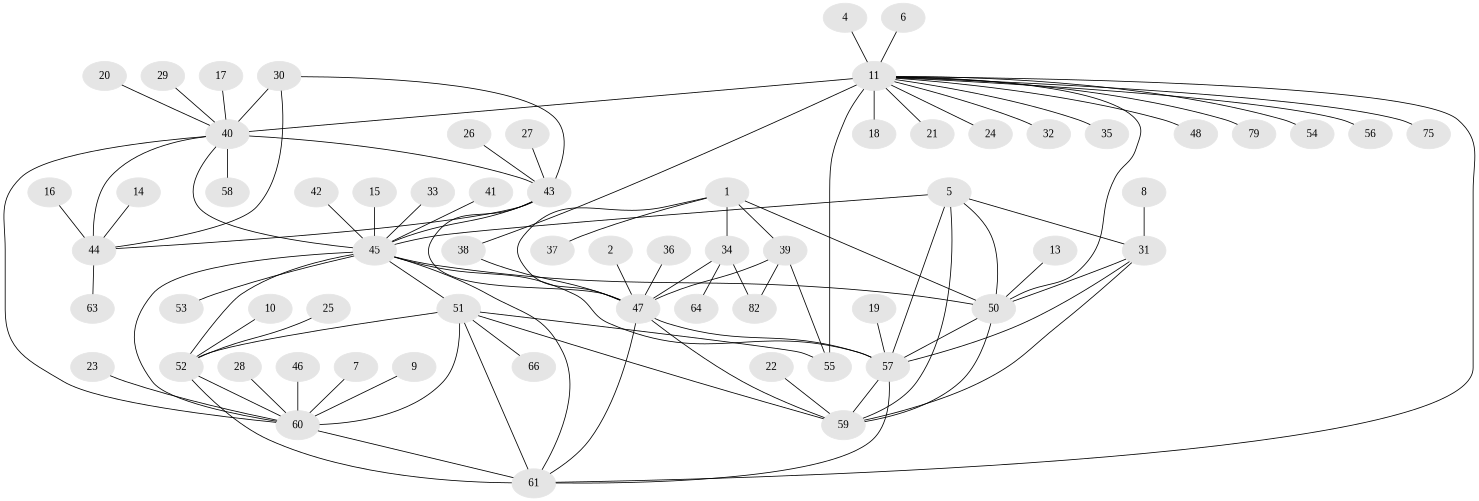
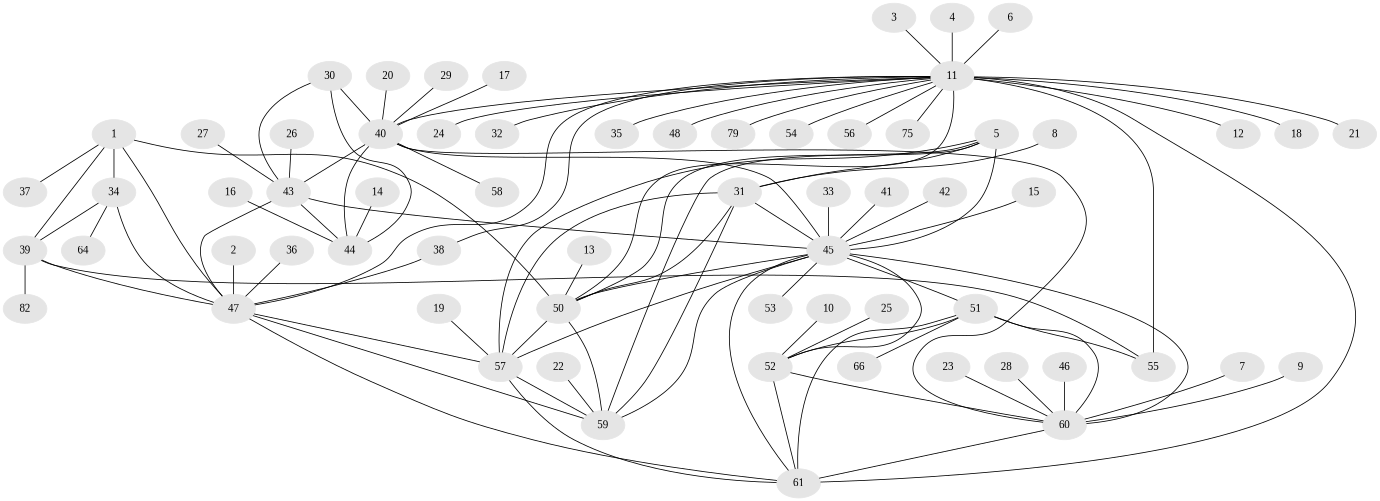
none -> (894, 18)
none -> (557, 129)
none -> (1238, 134)
none -> (784, 222)
(740, 279) -> (69, 222)
(92, 309) -> none
(651, 368) -> (698, 320)
